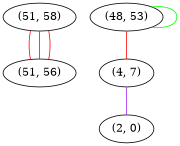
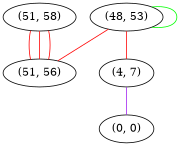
none -> (83, 45)
(127, 129) -> (127, 129)
